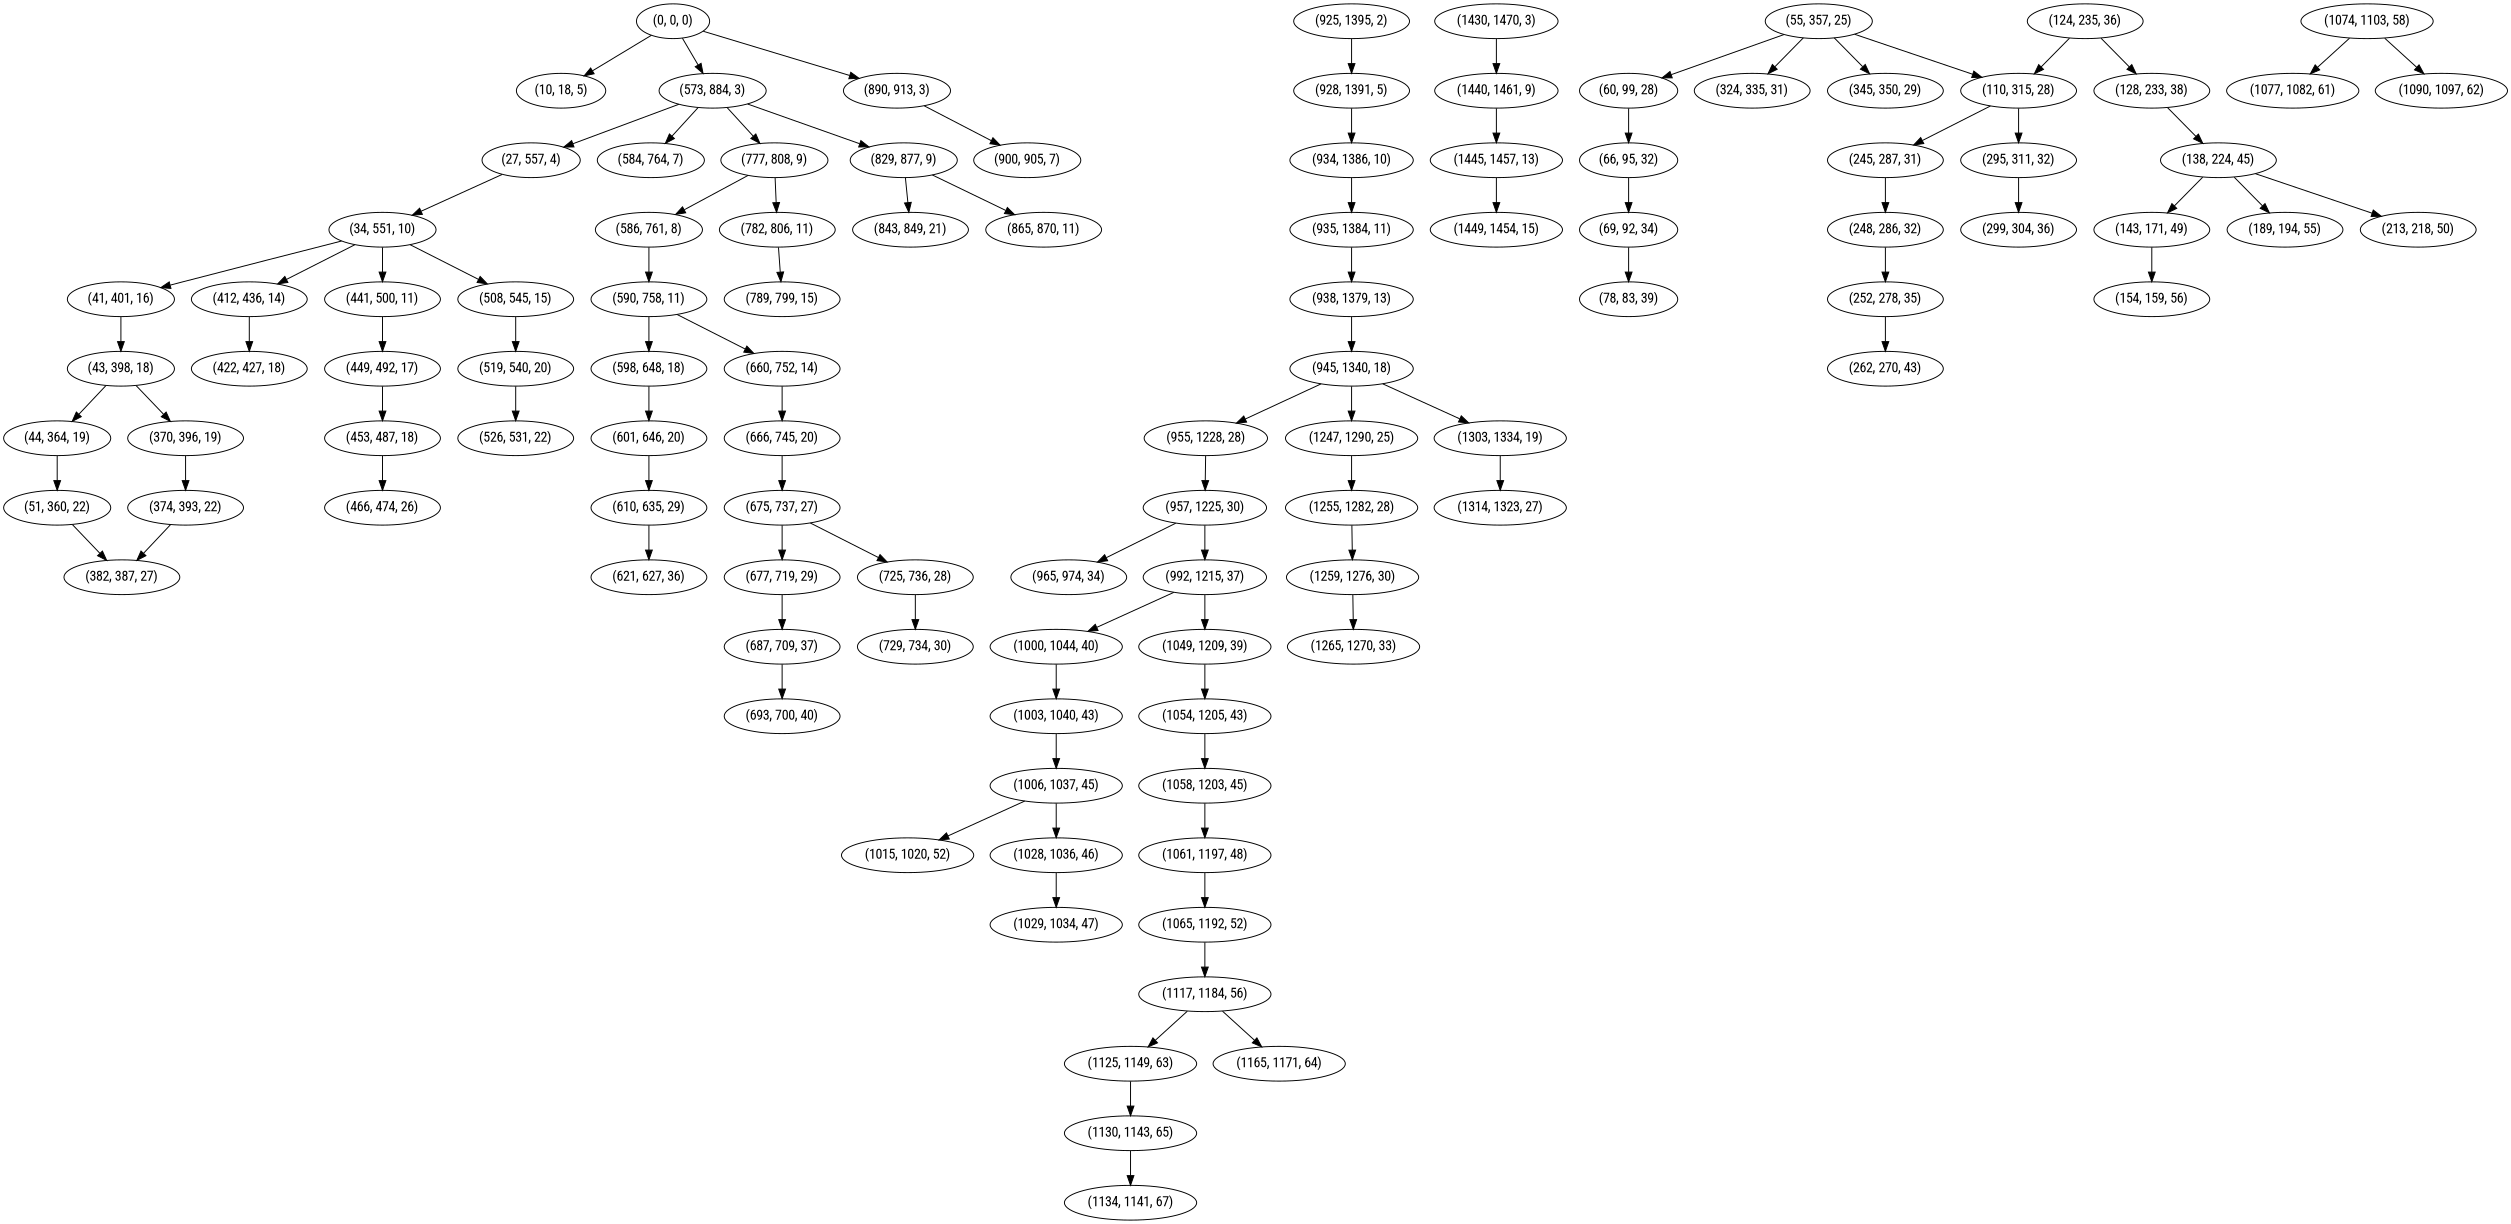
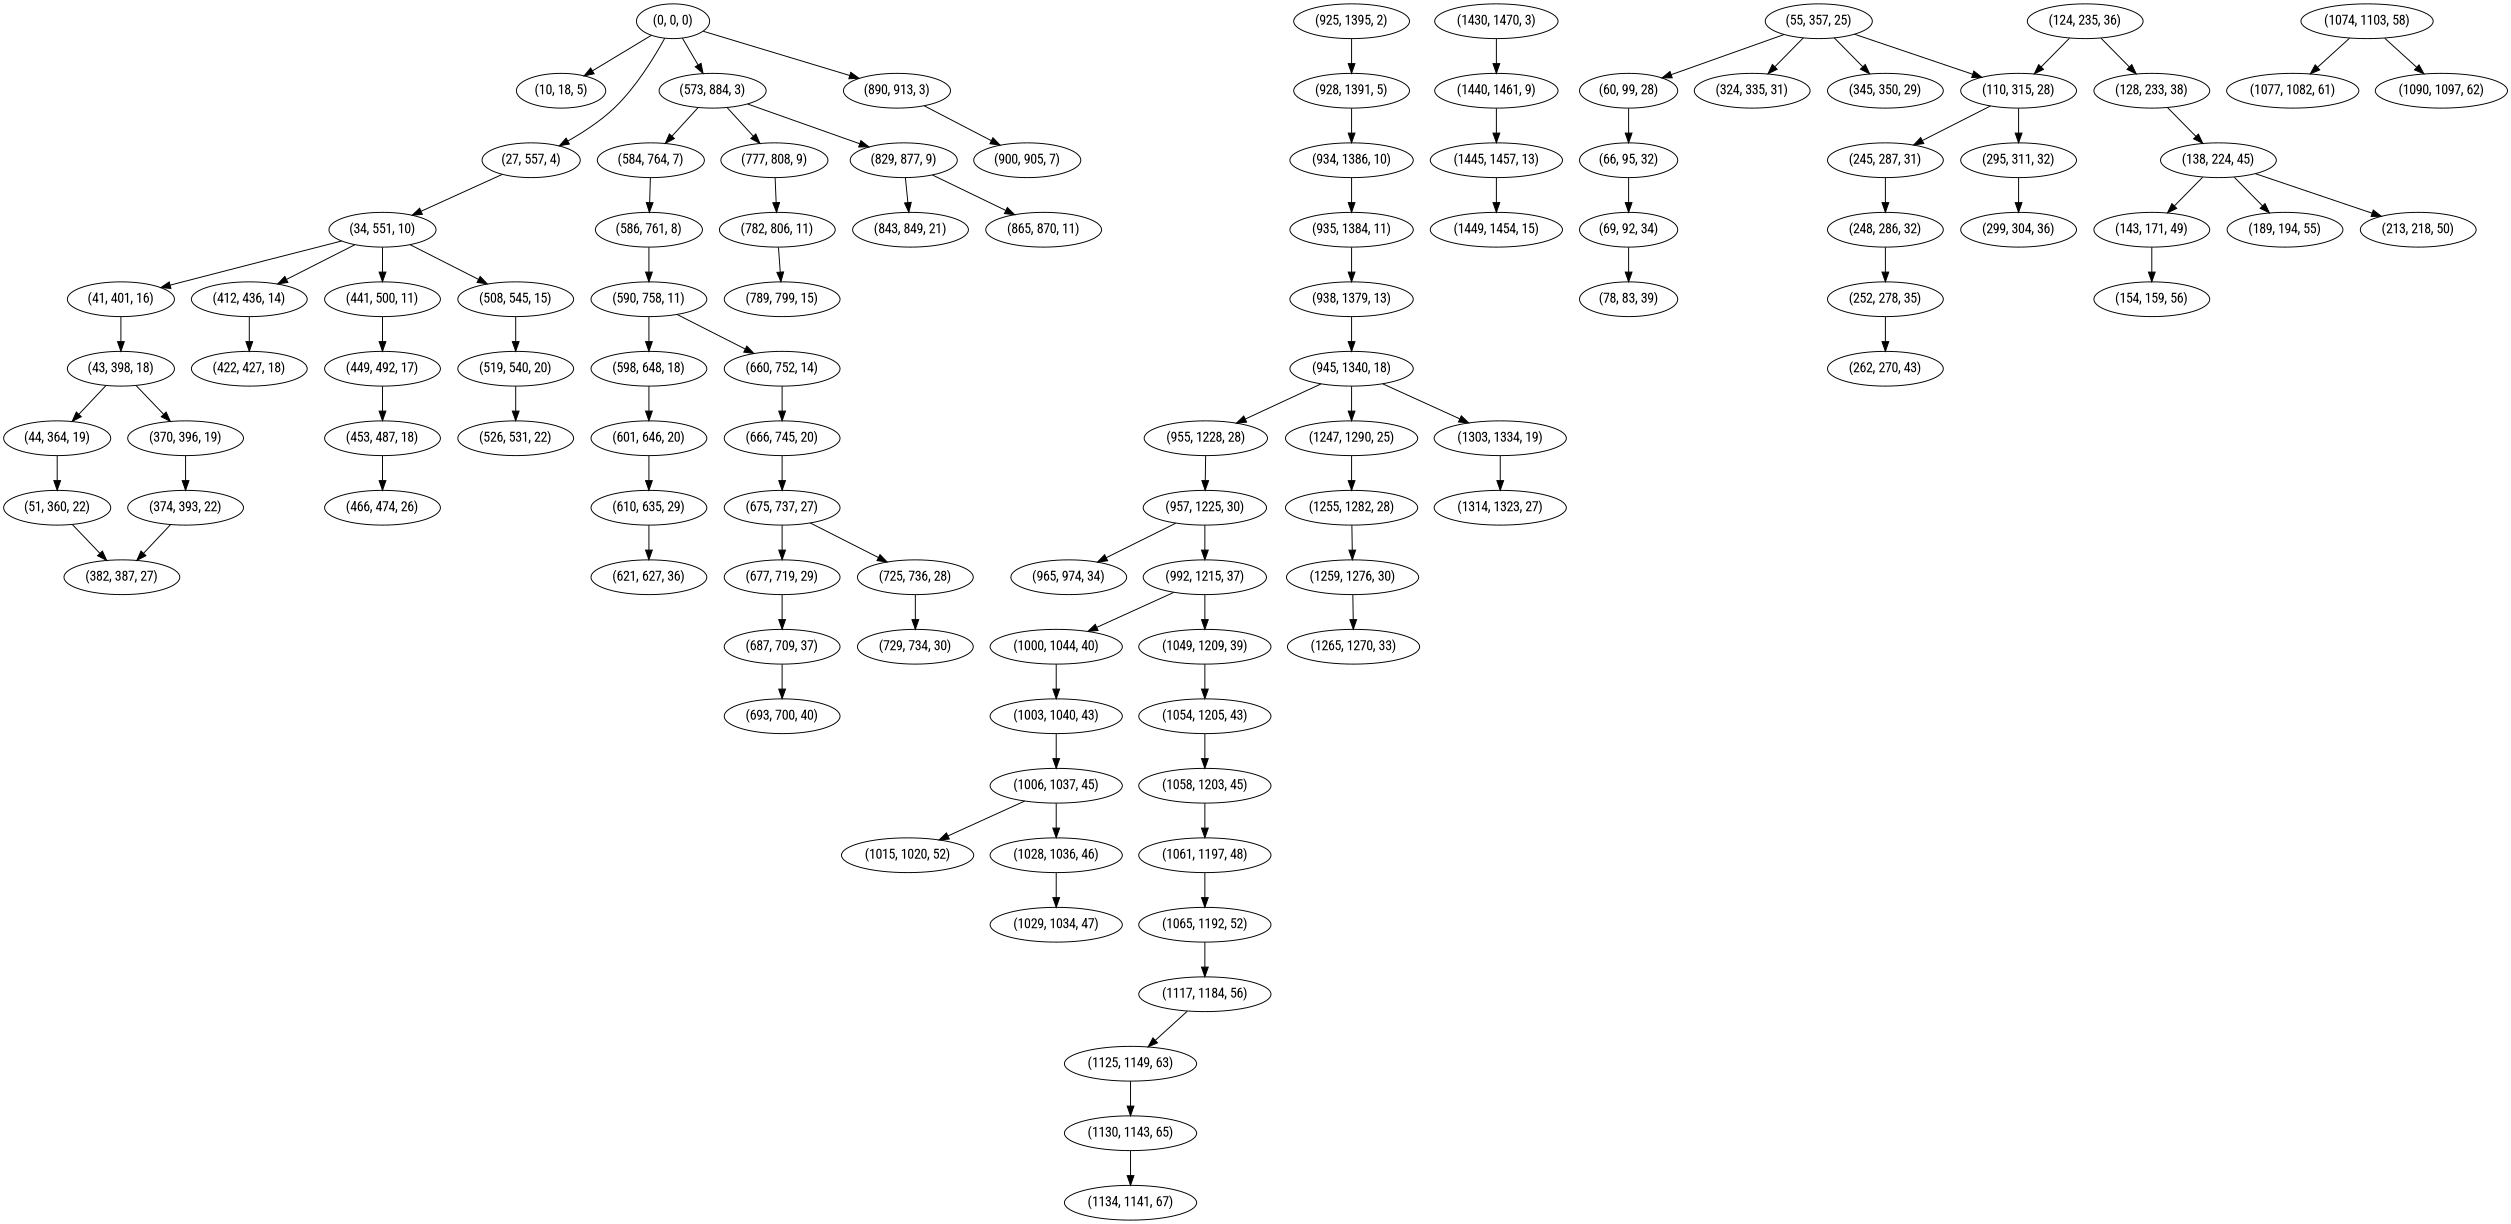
(626, 124) -> (624, 97)
(716, 193) -> (650, 190)
(1279, 1064) -> none
